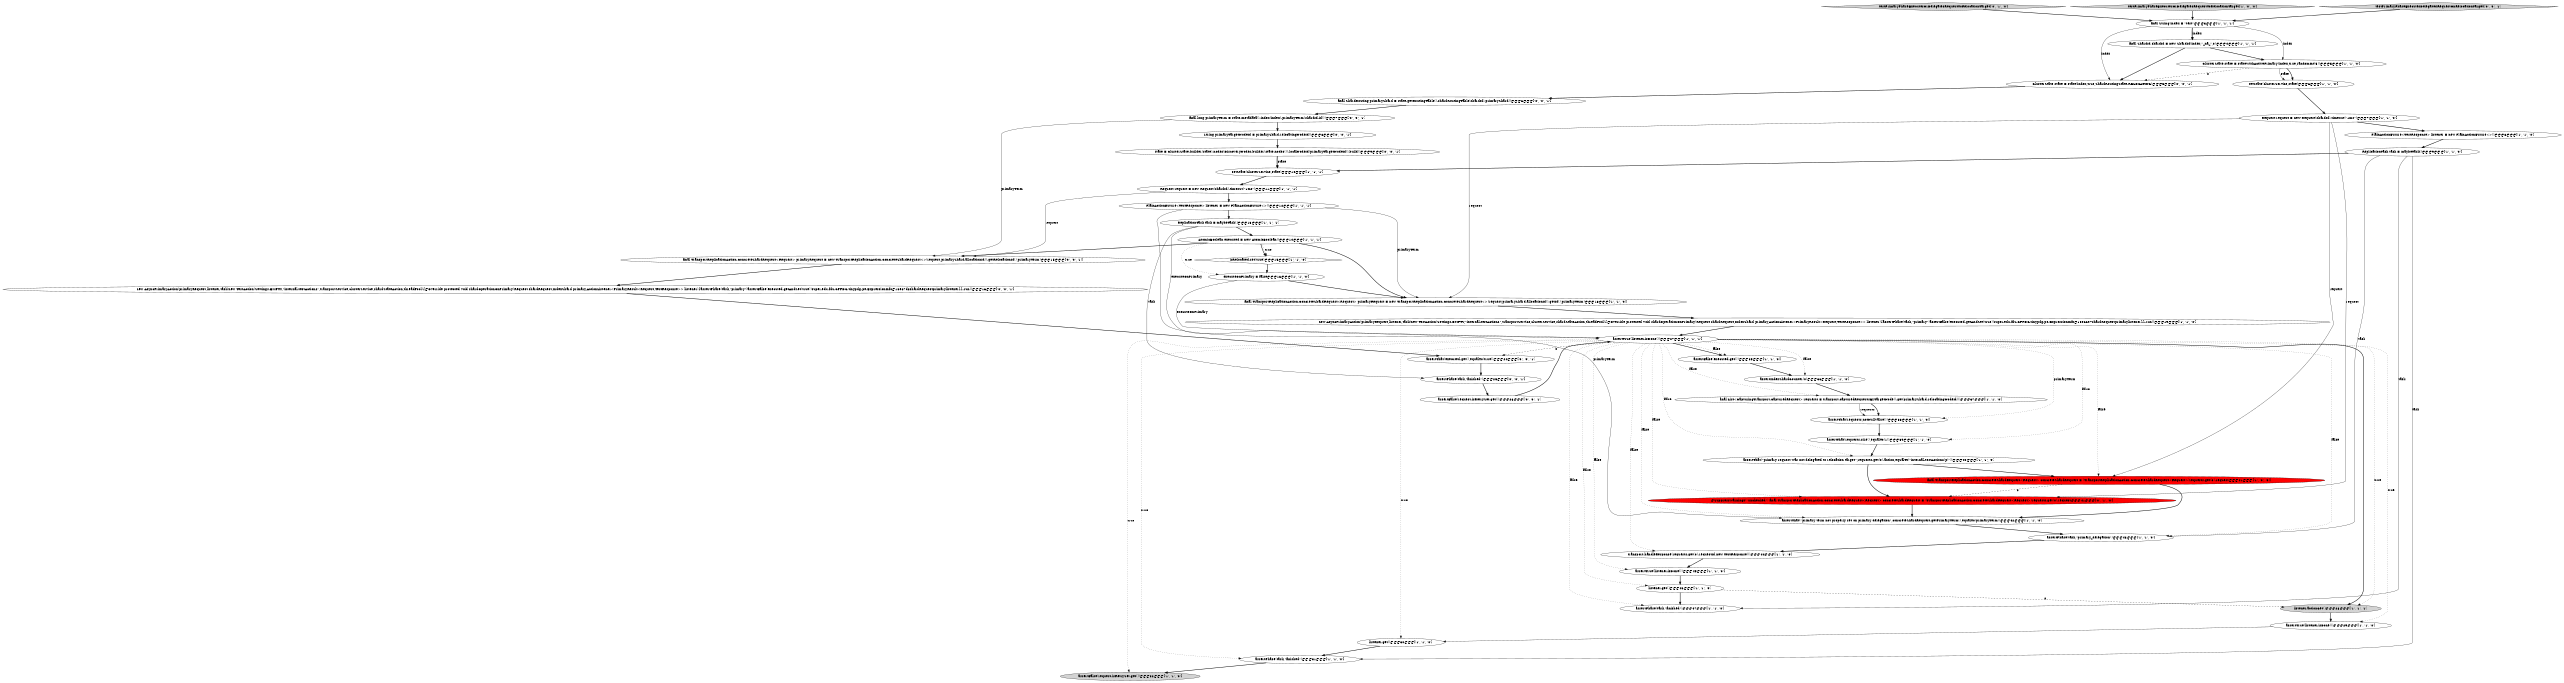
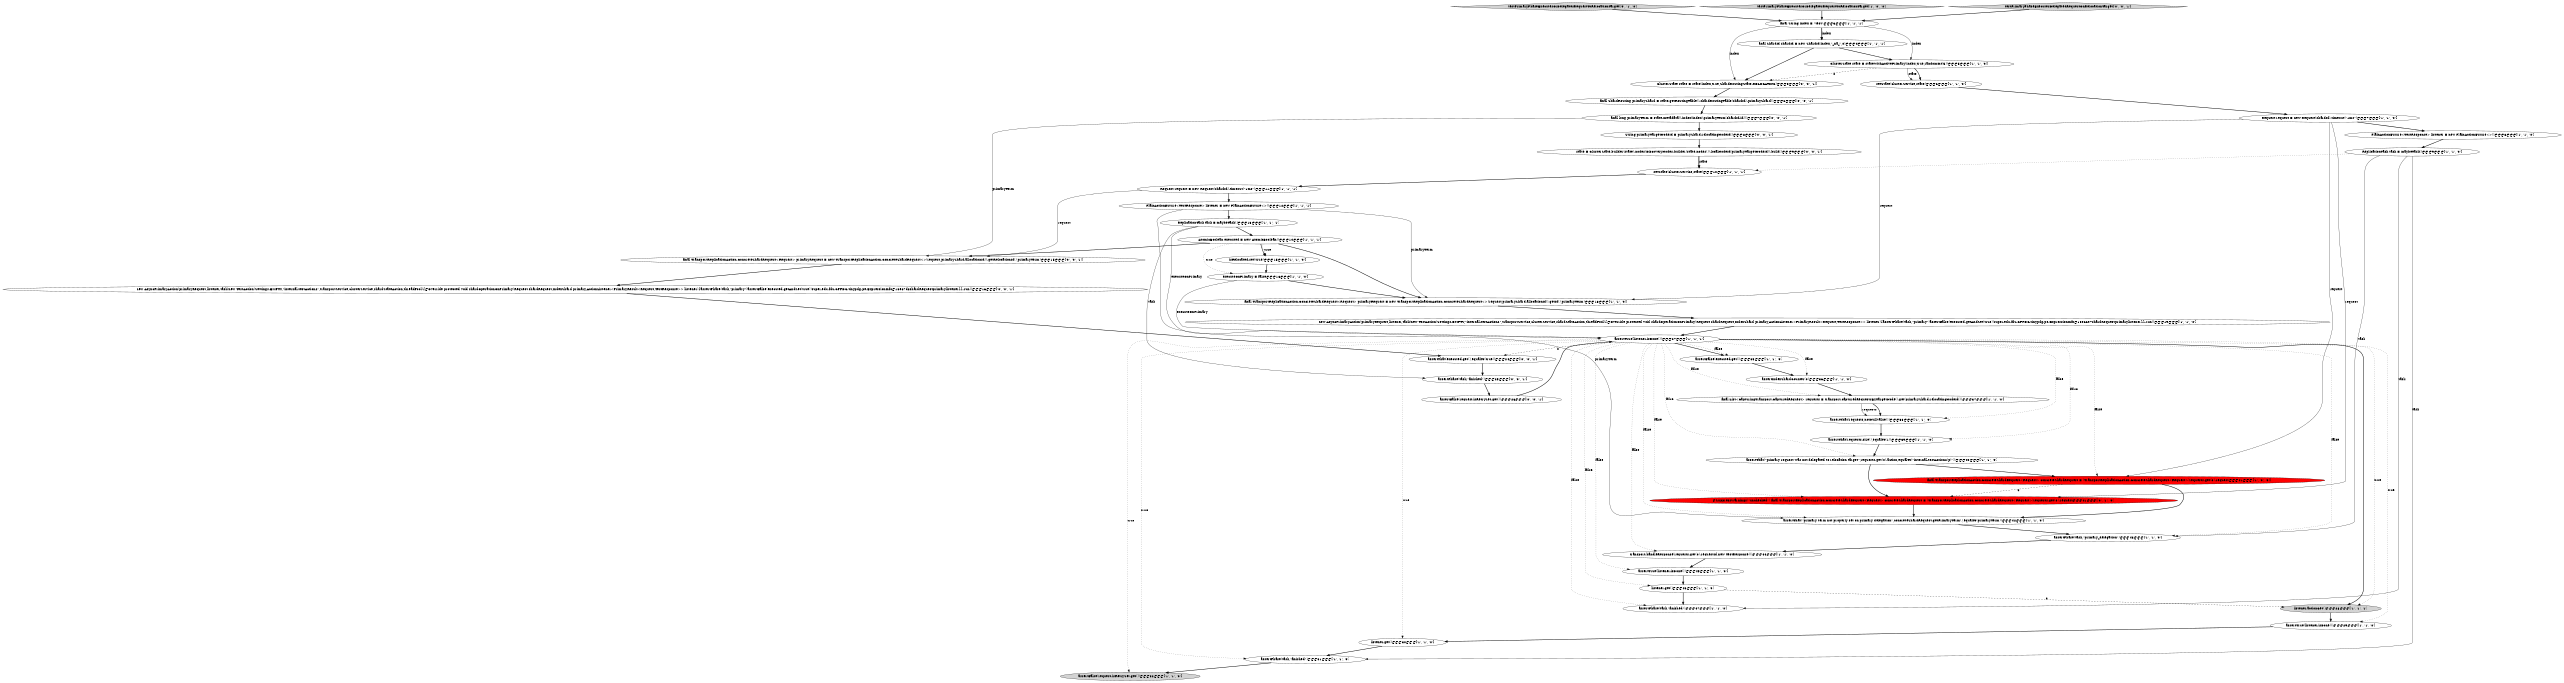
(1844, 162) -> (2055, 162)
(1268, 260) -> (1268, 260)
(2065, 379) -> (2060, 379)
(1859, 634) -> (1860, 634)
